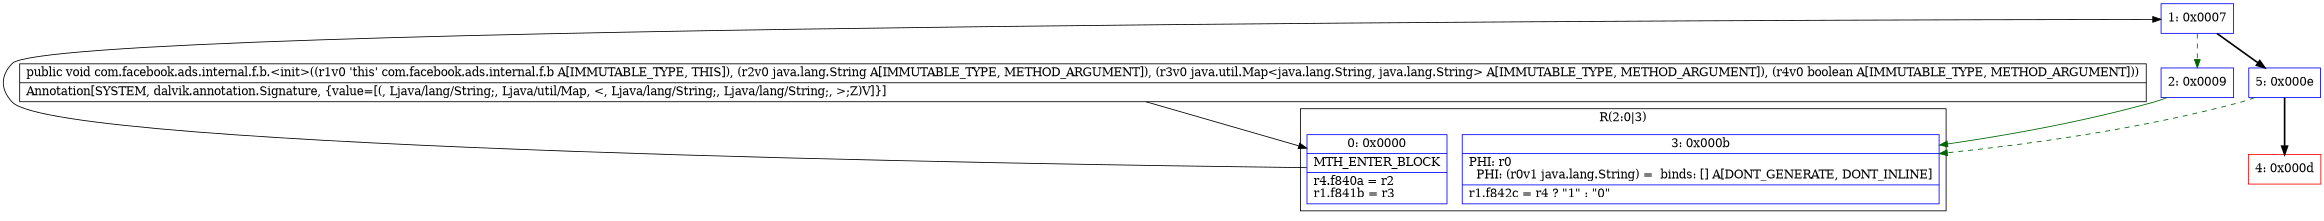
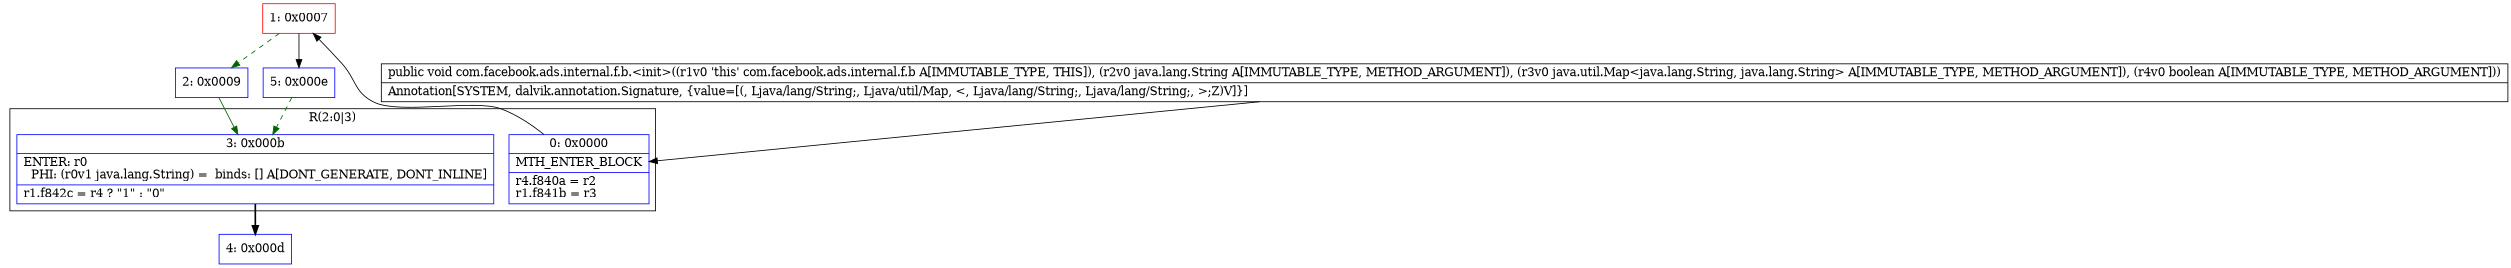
(2197, 19) -> (299, 19)
(2237, 48) -> (299, 46)
(2285, 122) -> (255, 216)
(1492, 163) -> (57, 163)
(2285, 169) -> (255, 249)
